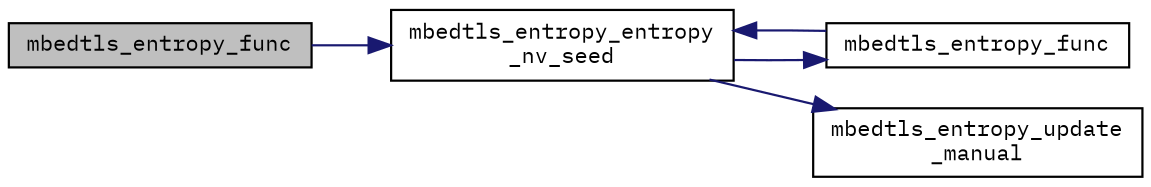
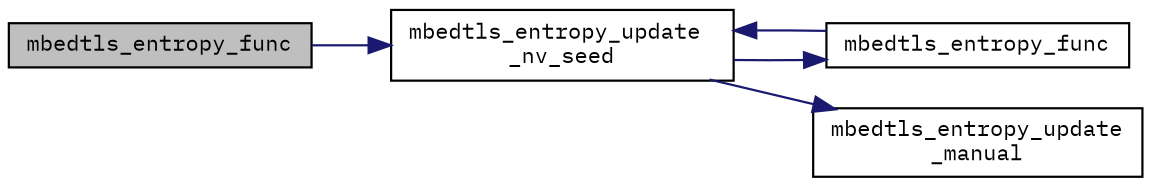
(562, 45) -> (562, 45)
